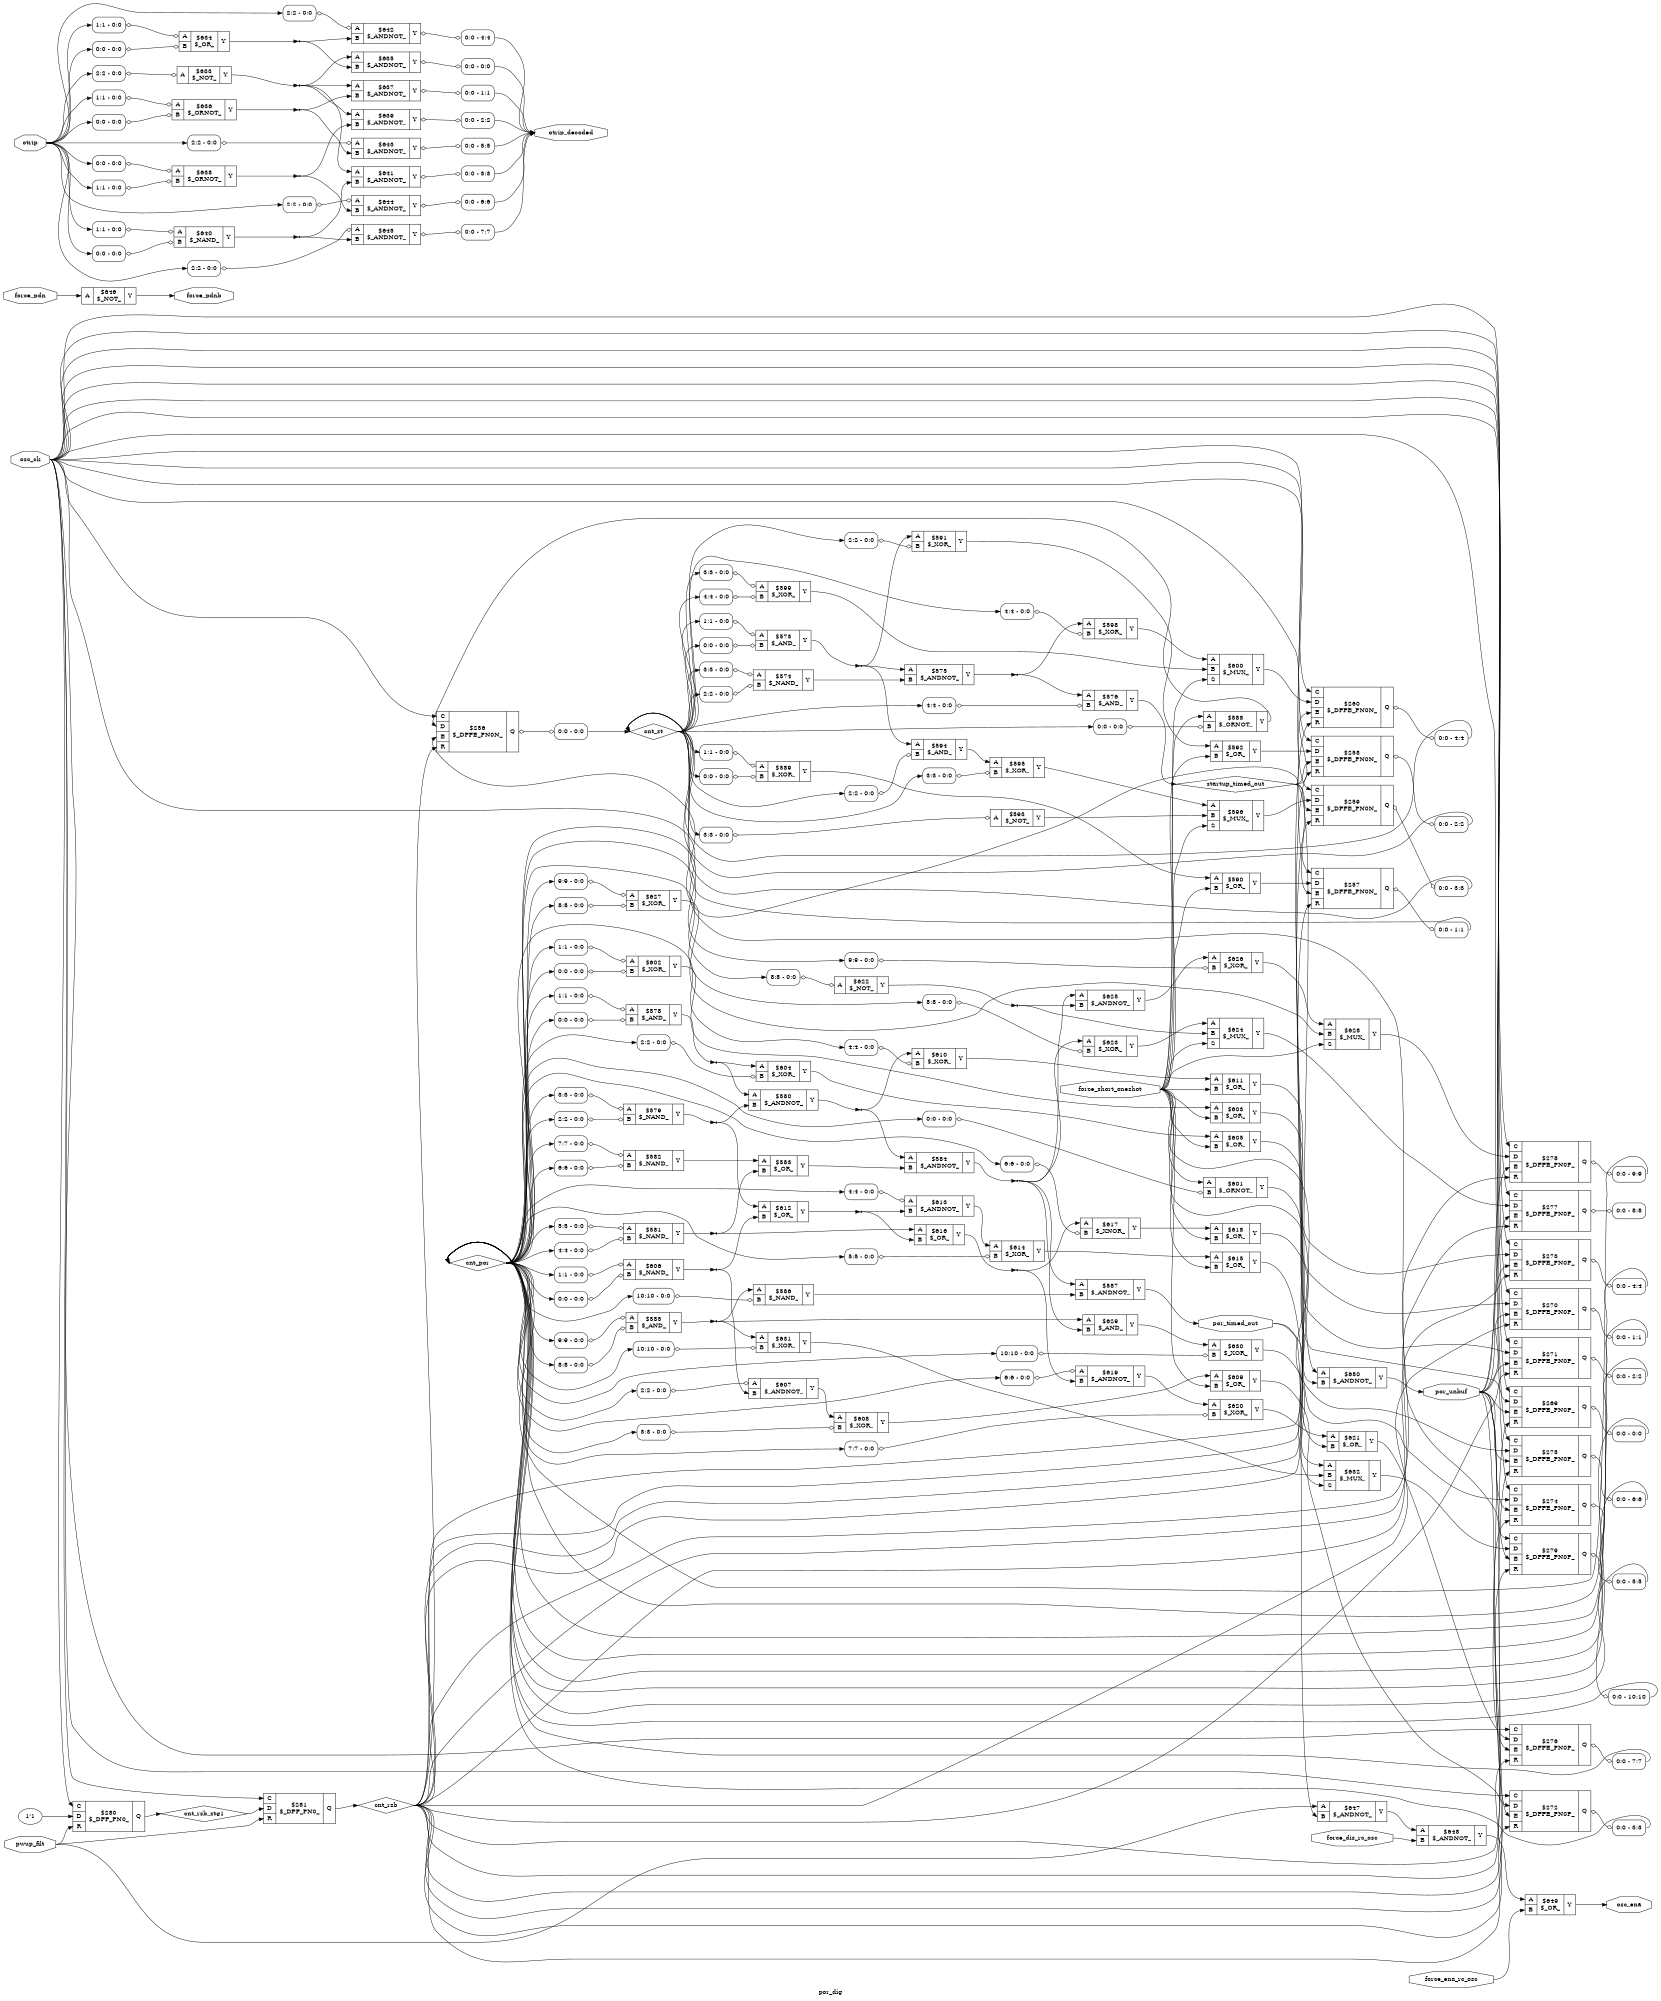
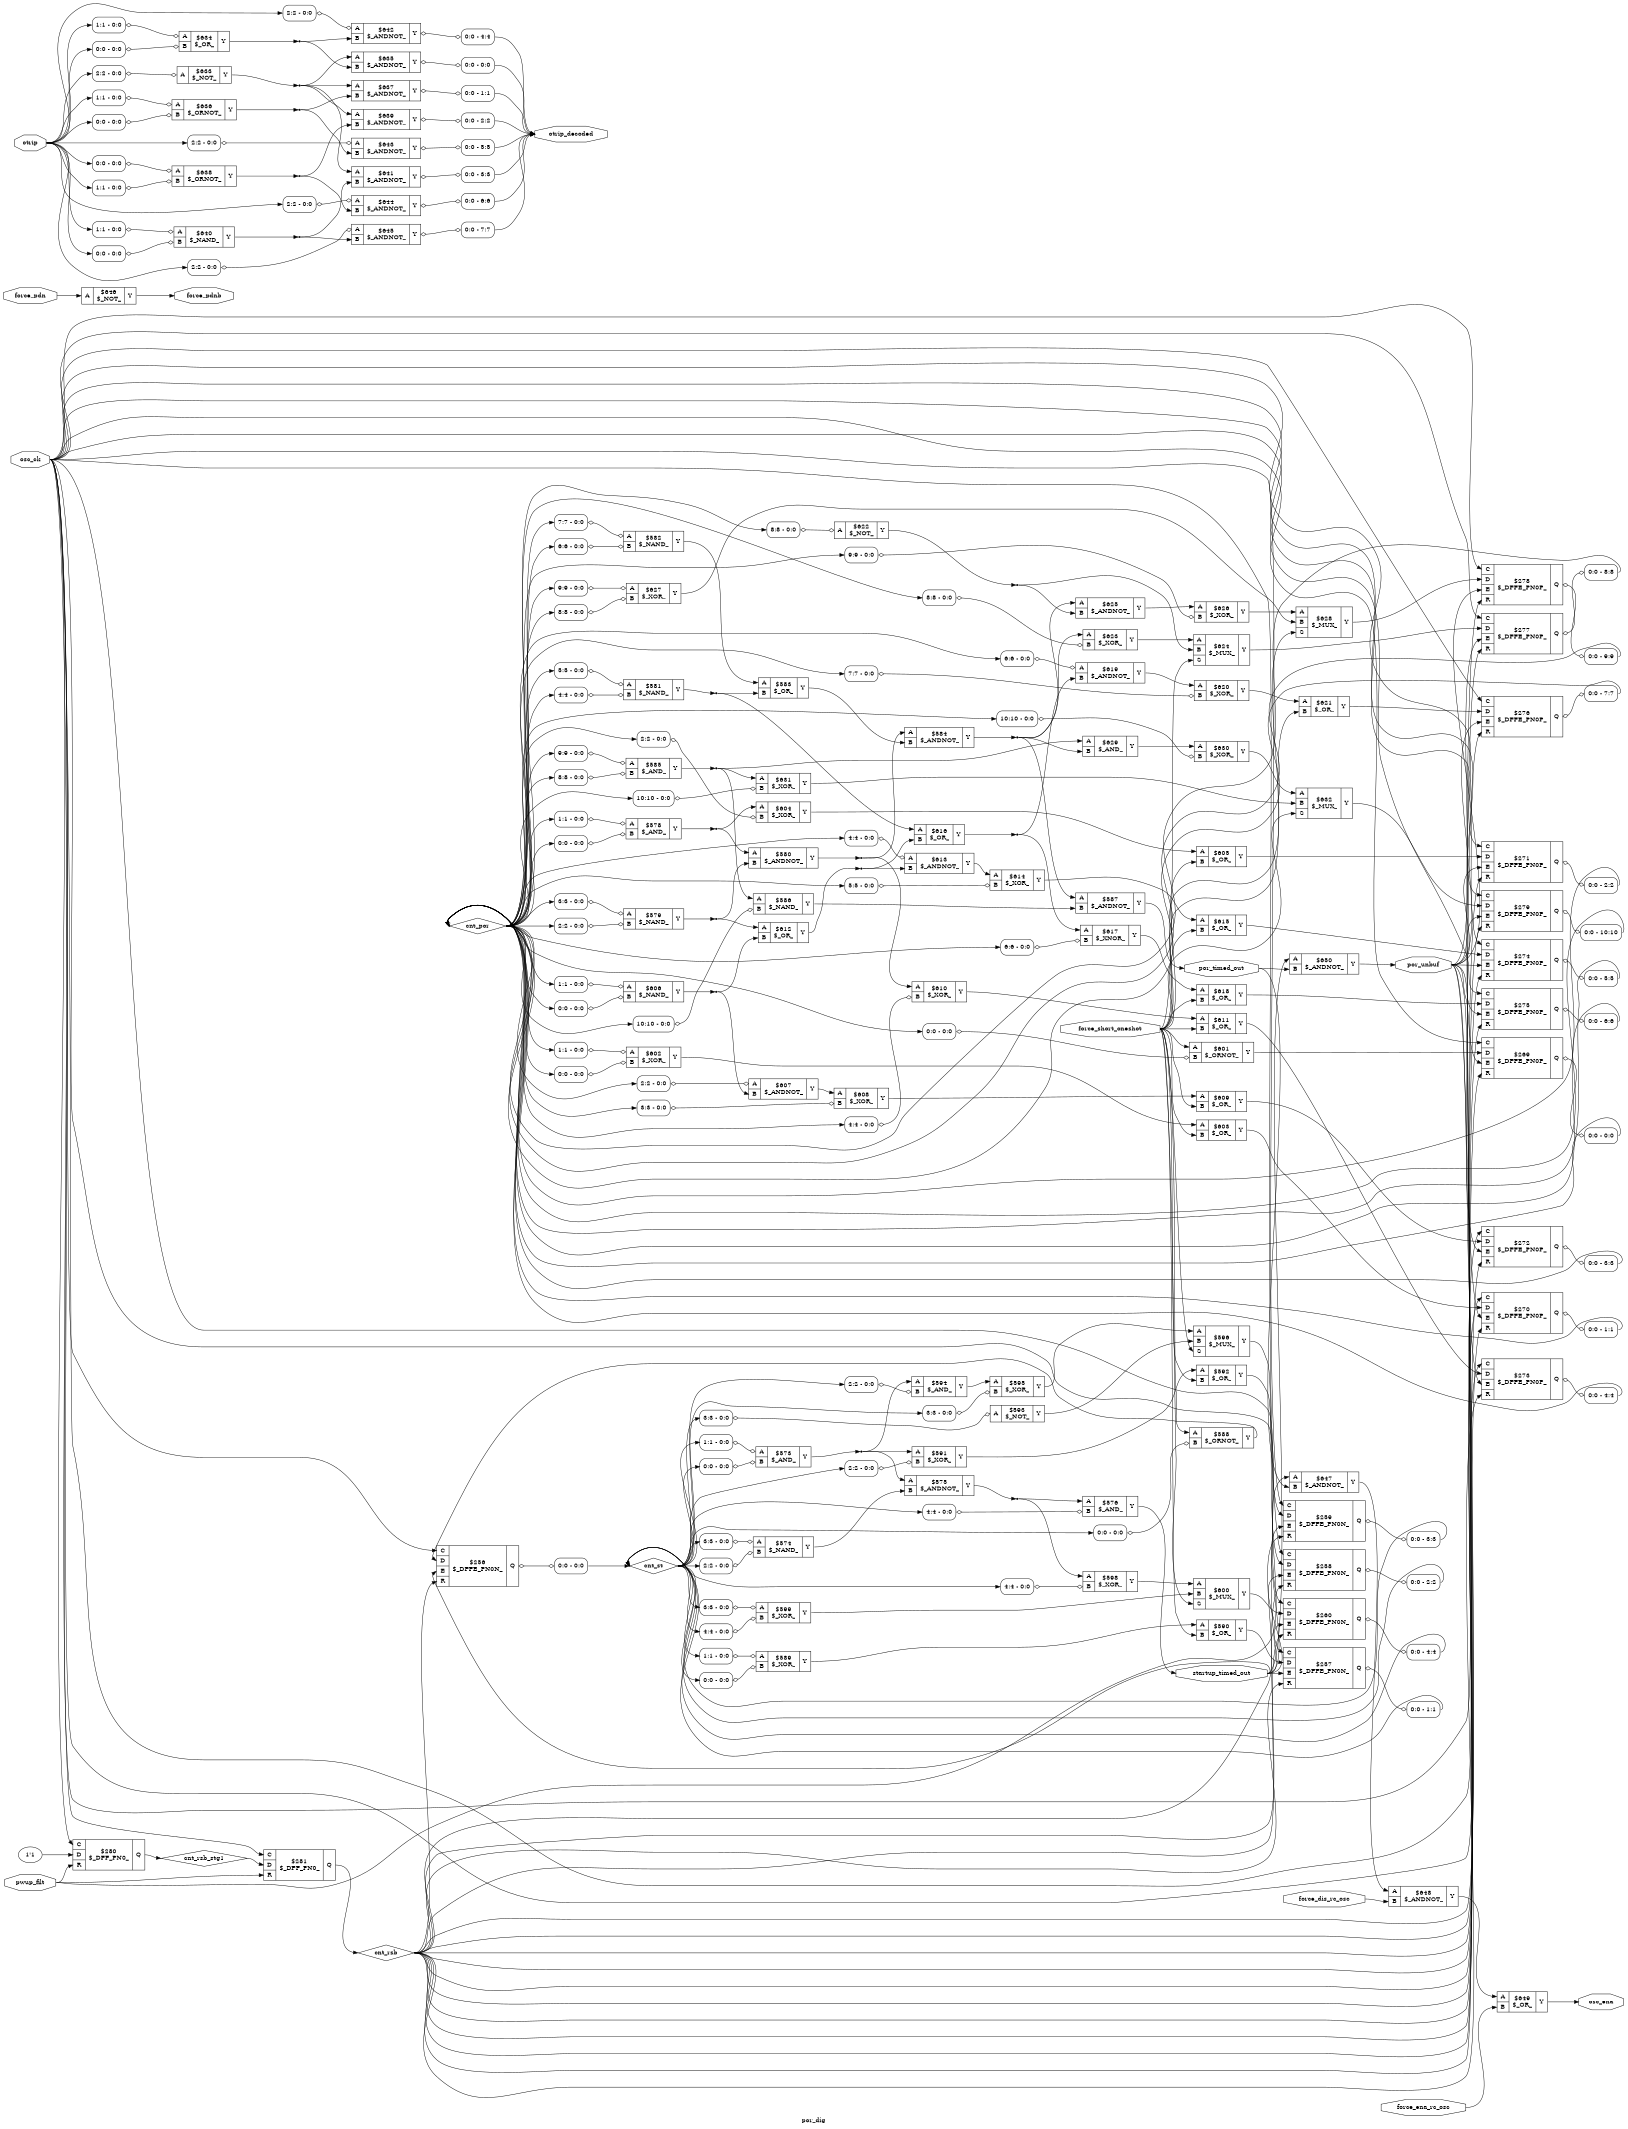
(1236, 784) -> (1222, 1673)
none -> (1056, 975)
